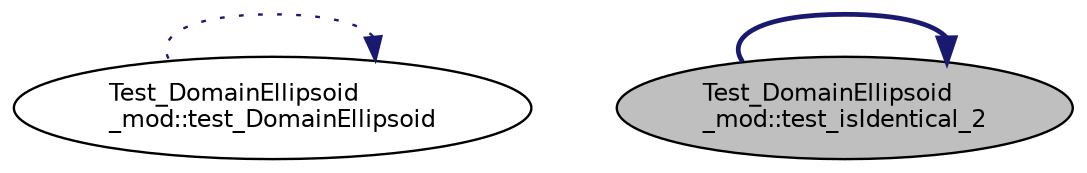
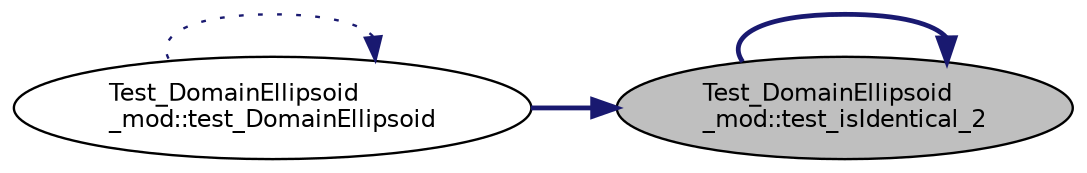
none -> (562, 108)
